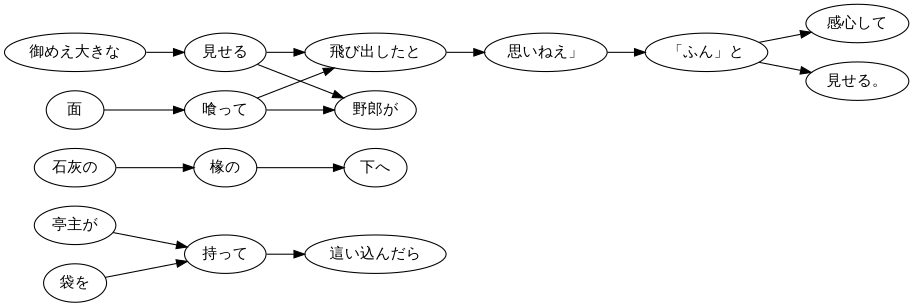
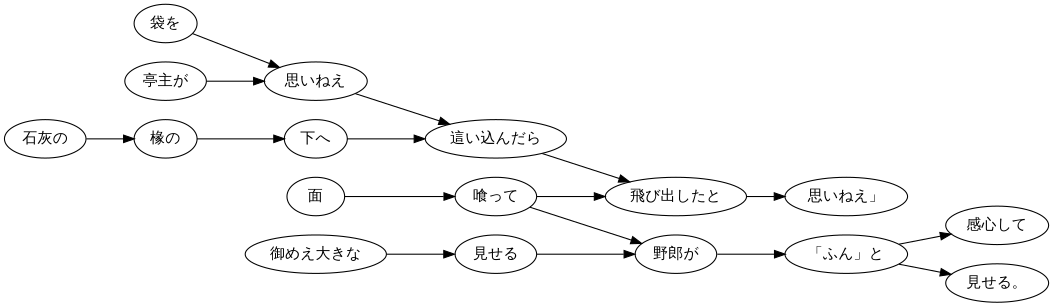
(280, 52) -> (581, 166)
(621, 52) -> (746, 254)
none -> (381, 139)
(225, 254) -> (316, 81)
